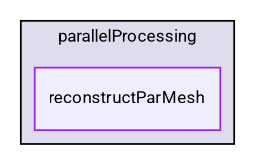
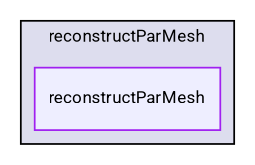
(128, 37) -> (128, 37)
